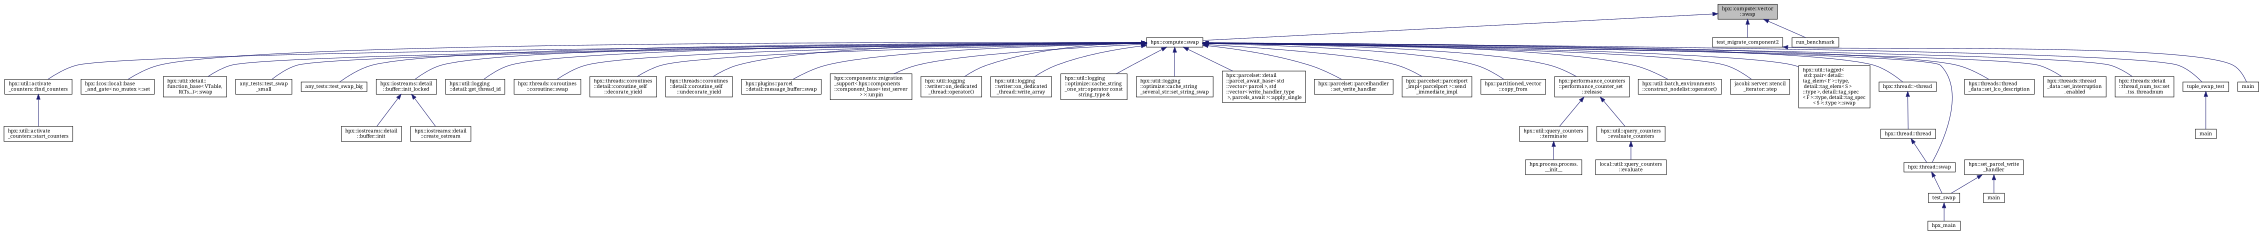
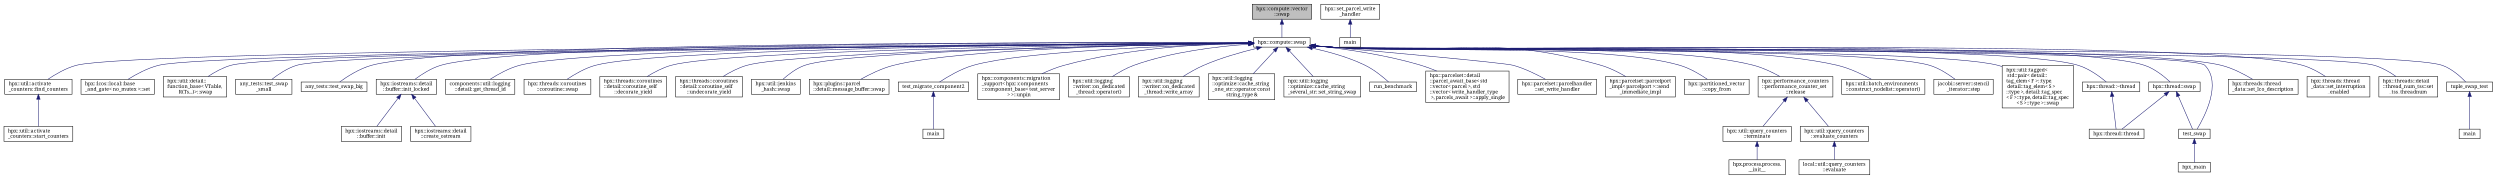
(1787, 29) -> (1353, 60)
(1748, 31) -> (1092, 51)
(475, 87) -> (480, 87)
none -> (776, 87)
(1920, 153) -> (2144, 112)
(1965, 185) -> (1794, 51)
